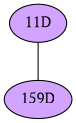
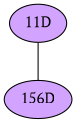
(38, 99) -> (38, 99)
